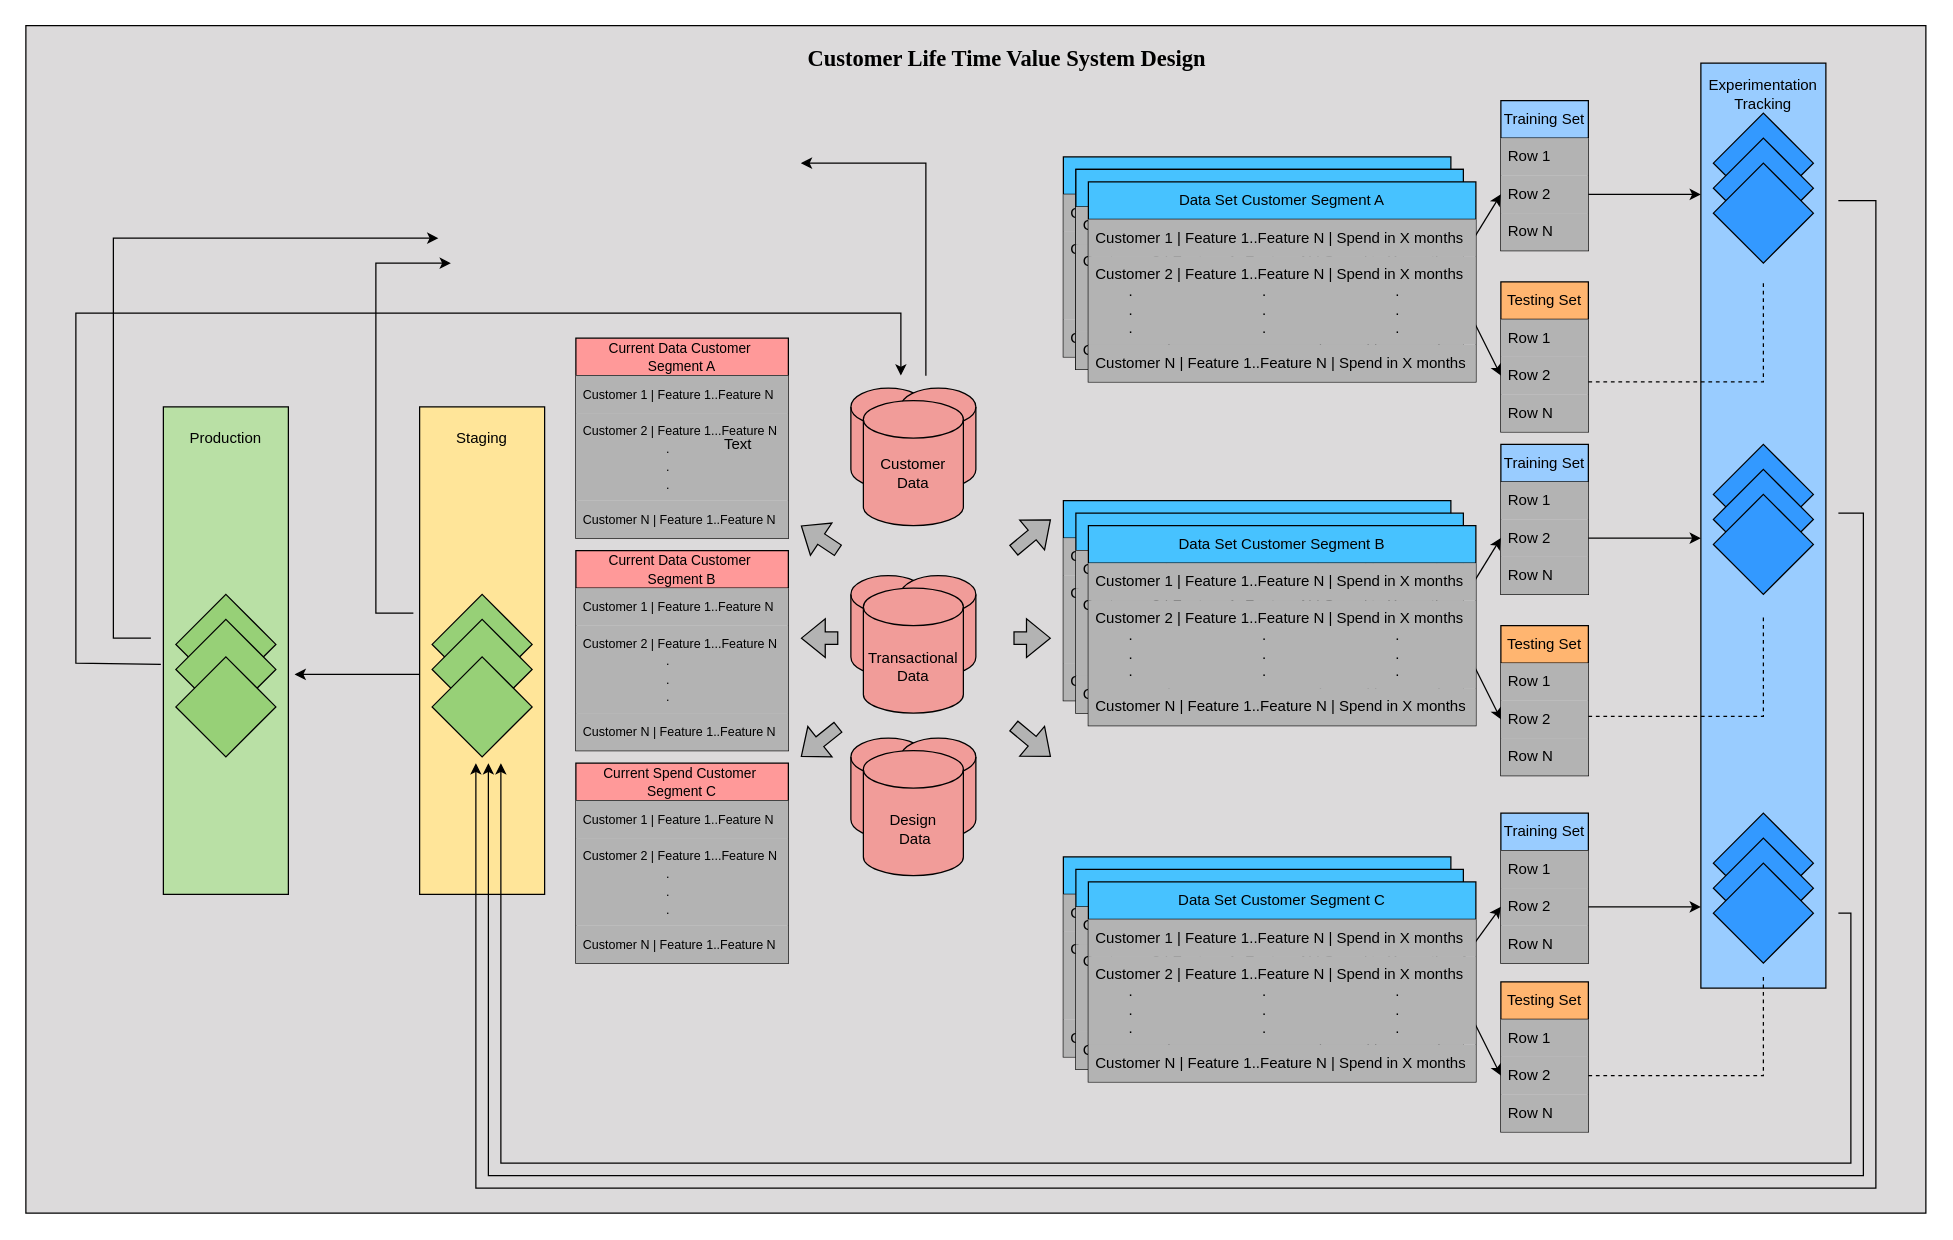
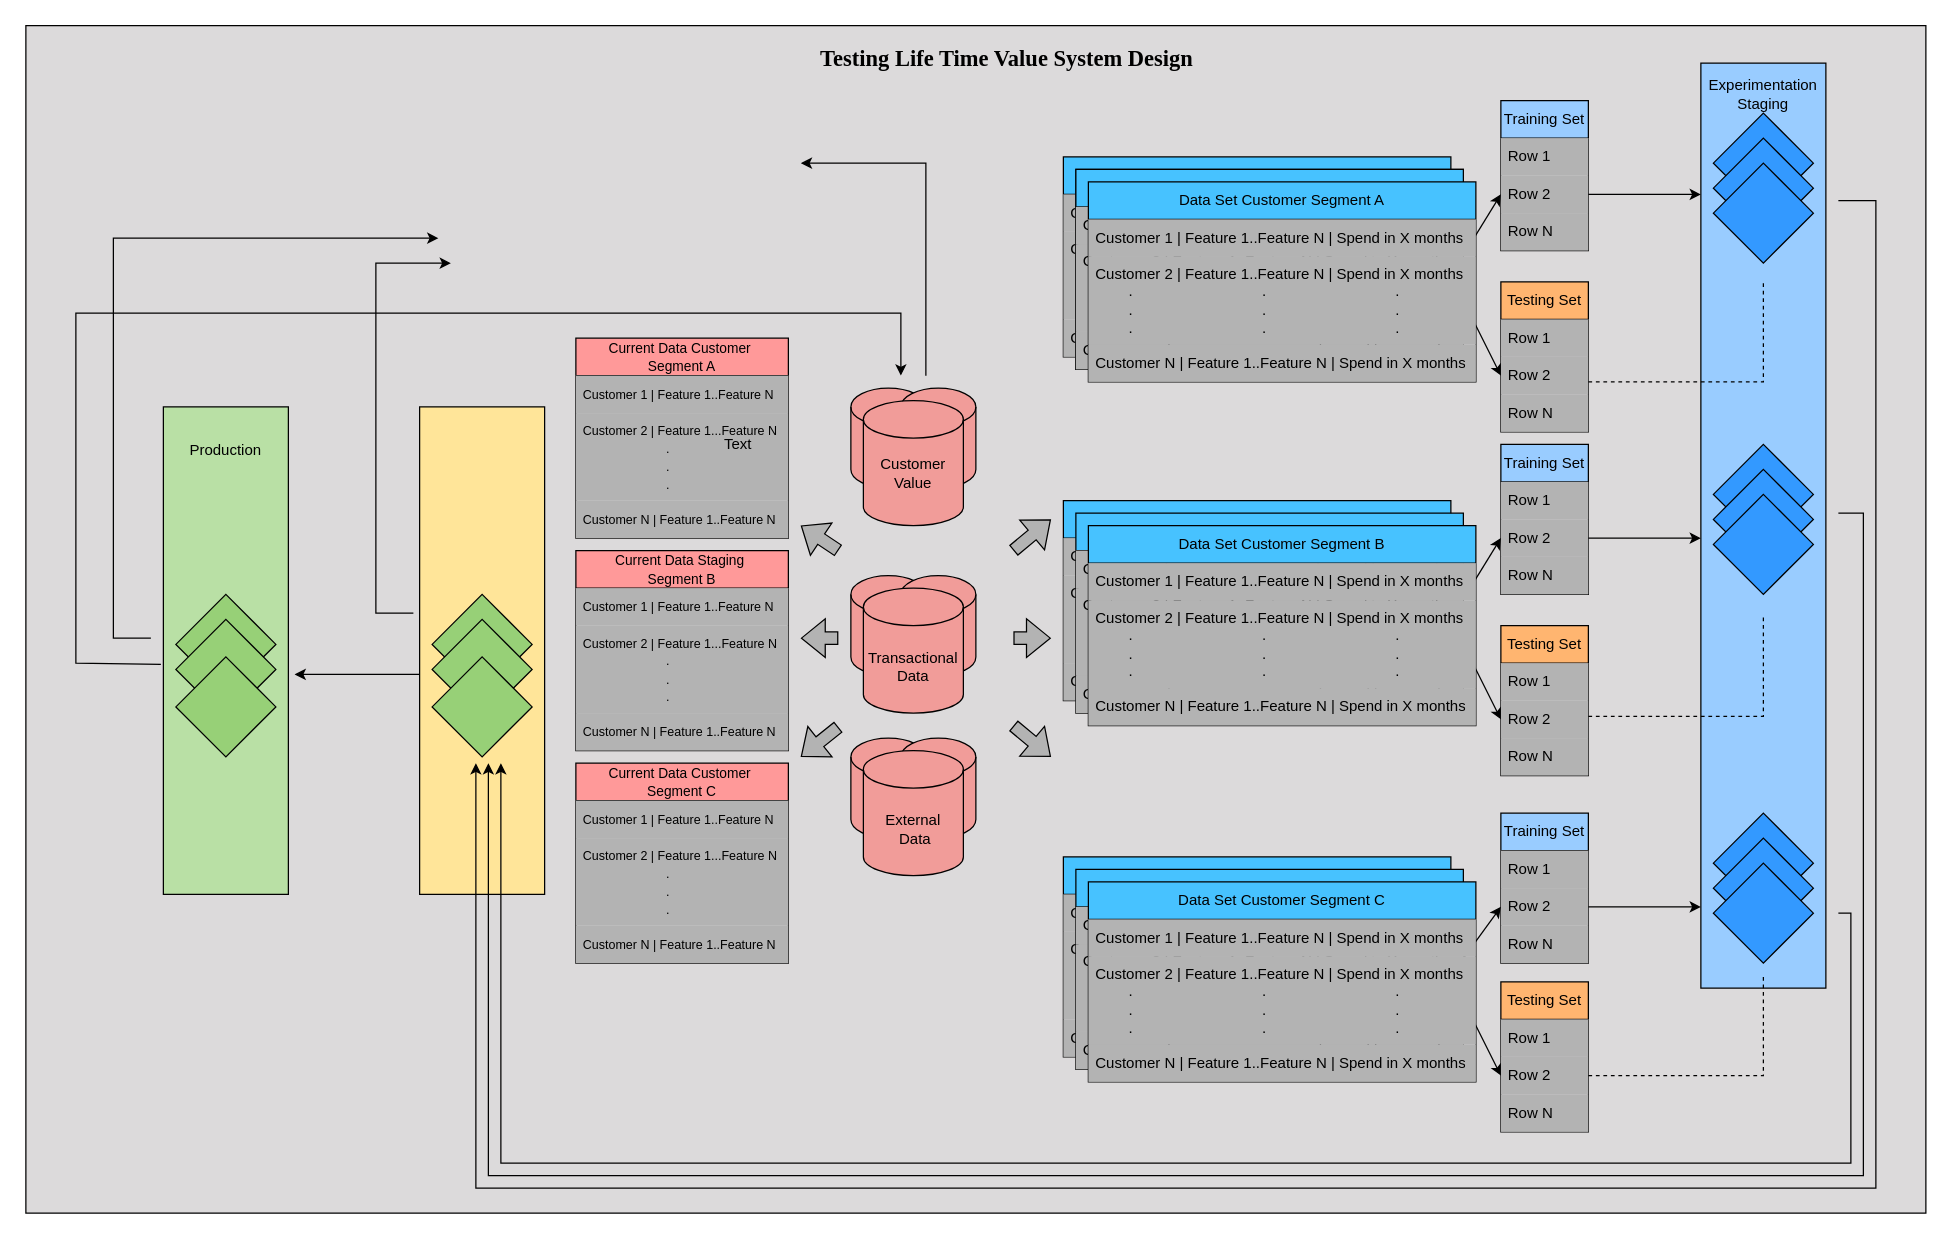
(1007, 59) -> (1007, 59)
(1763, 94) -> (1763, 94)
(226, 438) -> (226, 451)
(482, 438) -> none
(913, 473) -> (913, 473)
(682, 569) -> (682, 569)
(682, 782) -> (682, 782)
(913, 829) -> (913, 829)
